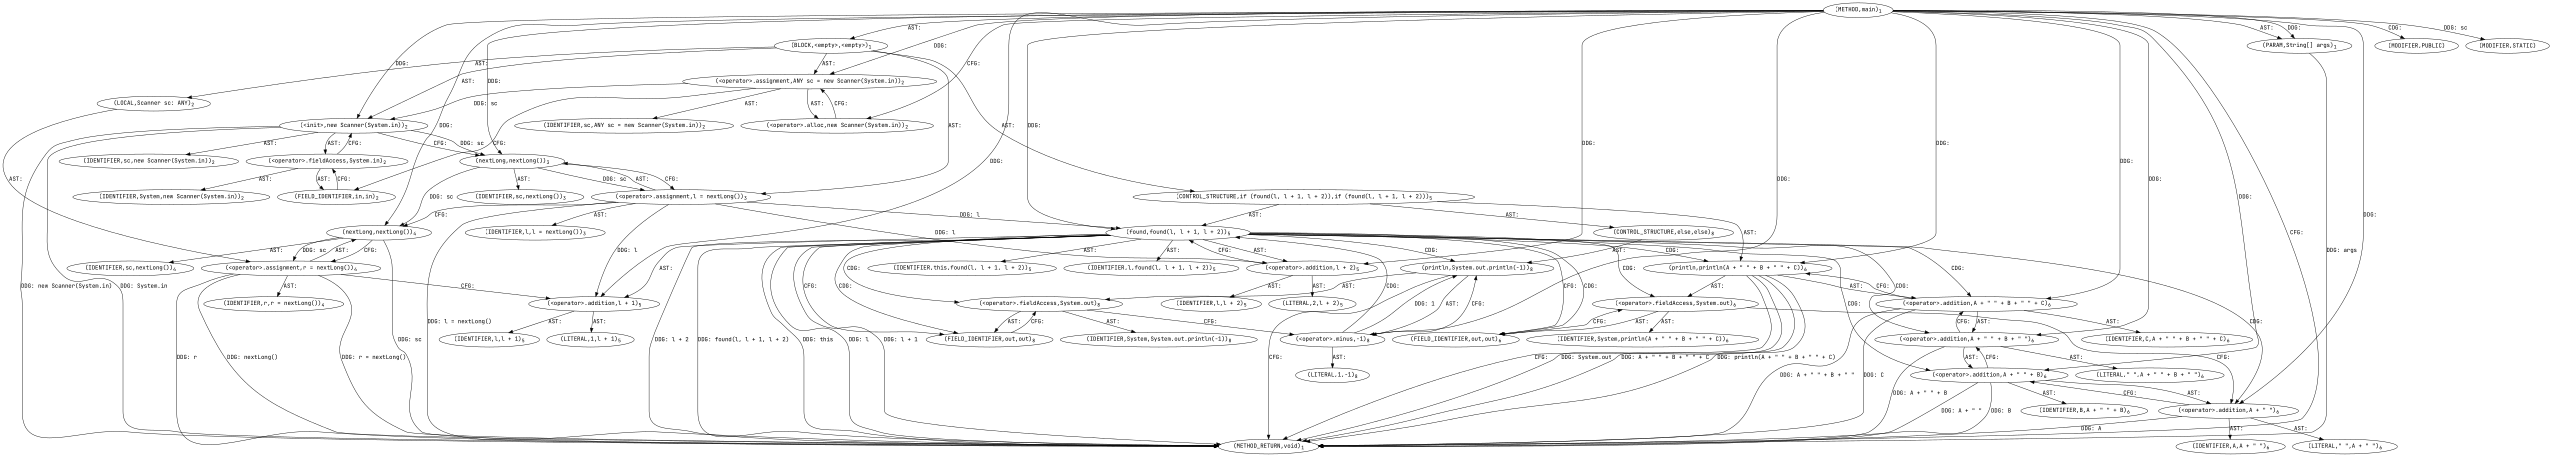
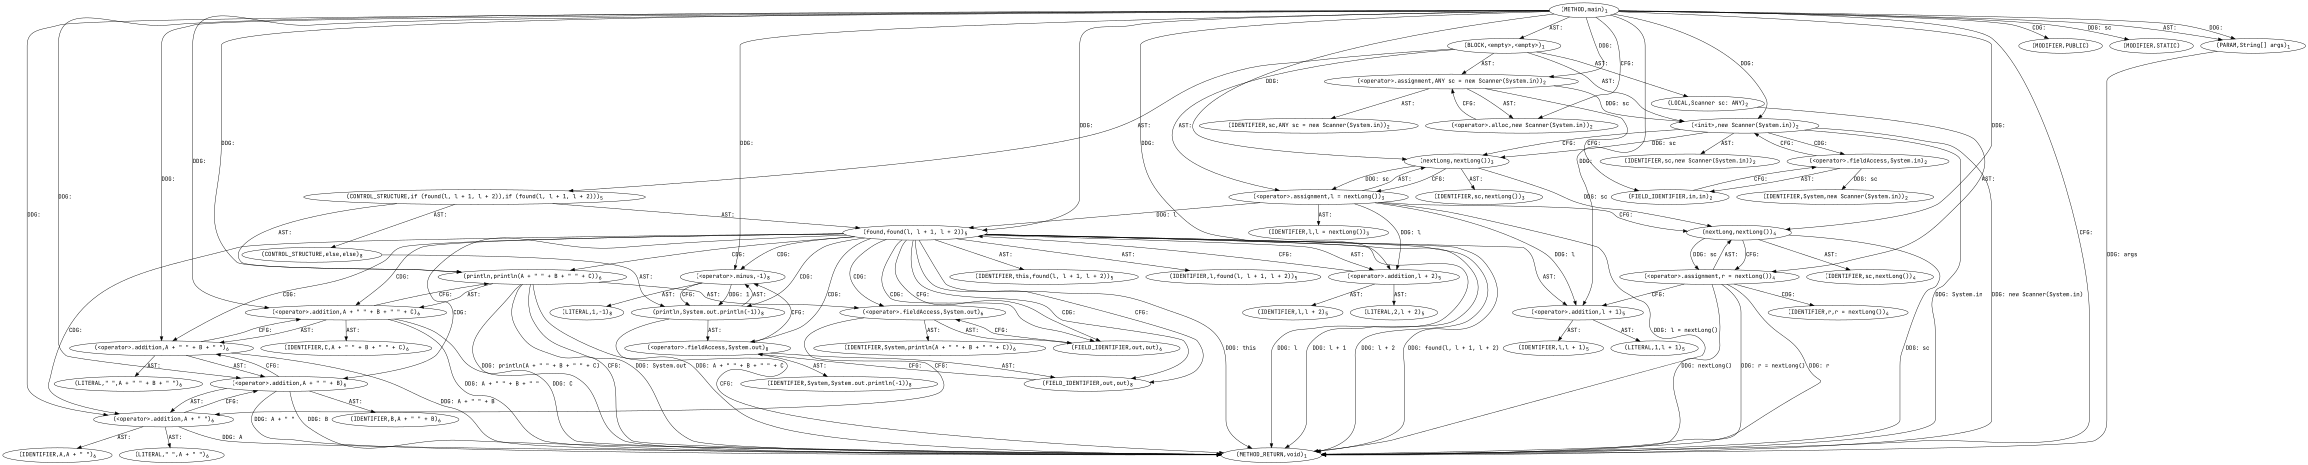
(336, 144) -> (1823, 144)
(267, 179) -> (1866, 179)
(1356, 252) -> (788, 245)
(292, 286) -> (1790, 295)
